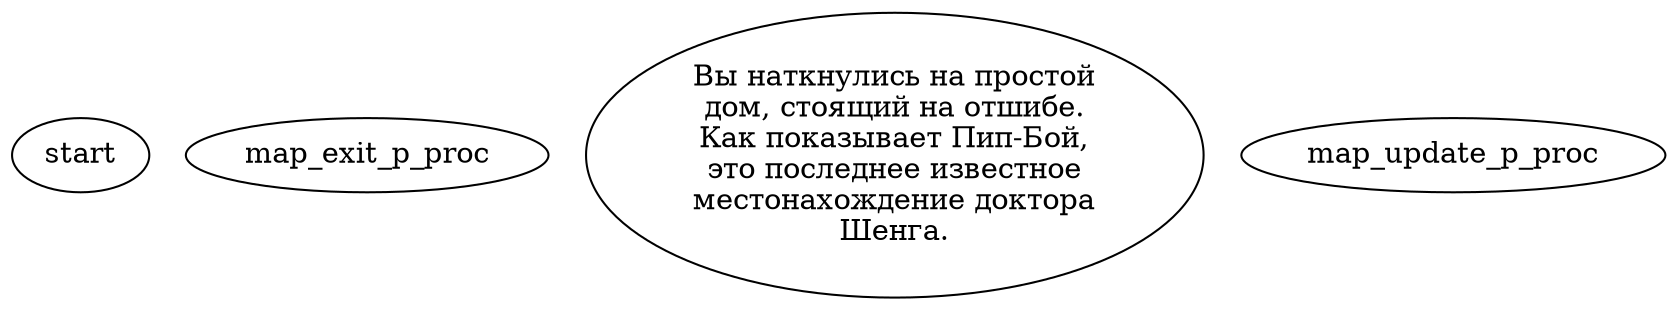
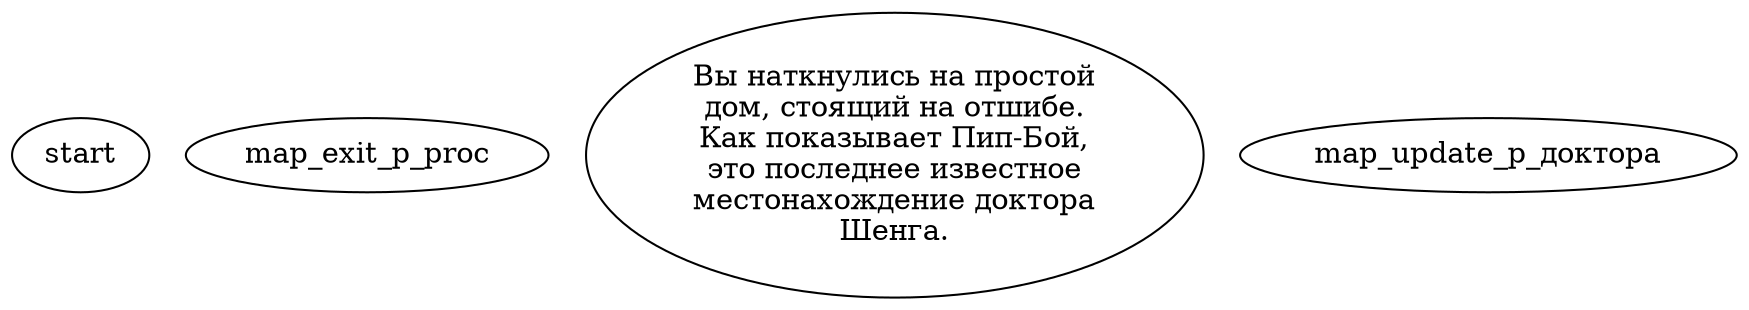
(1453, 155) -> (1488, 155)
